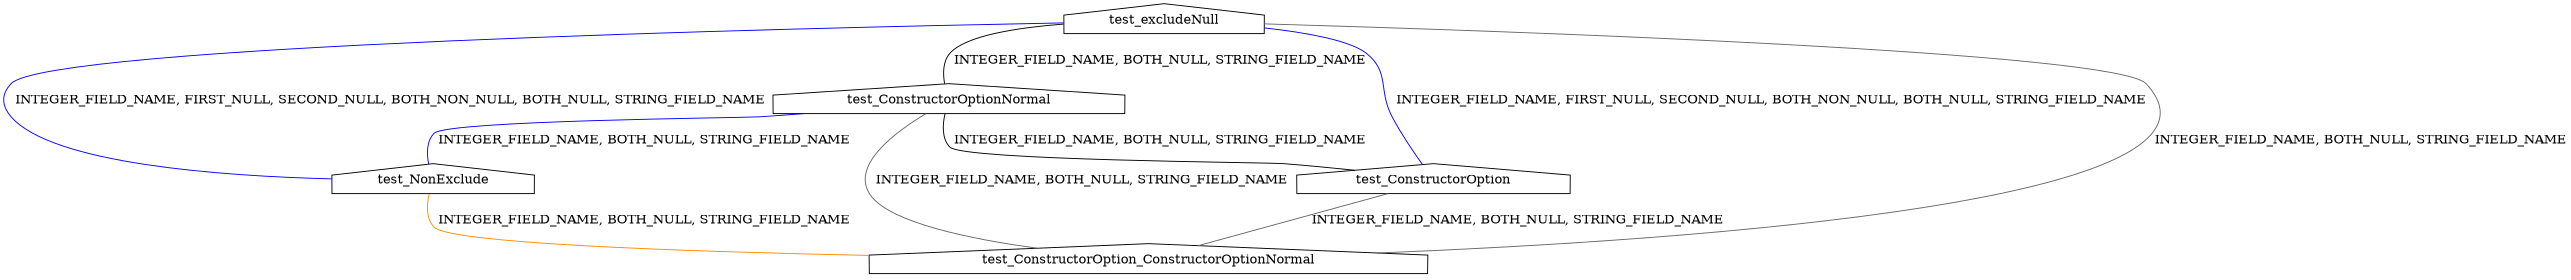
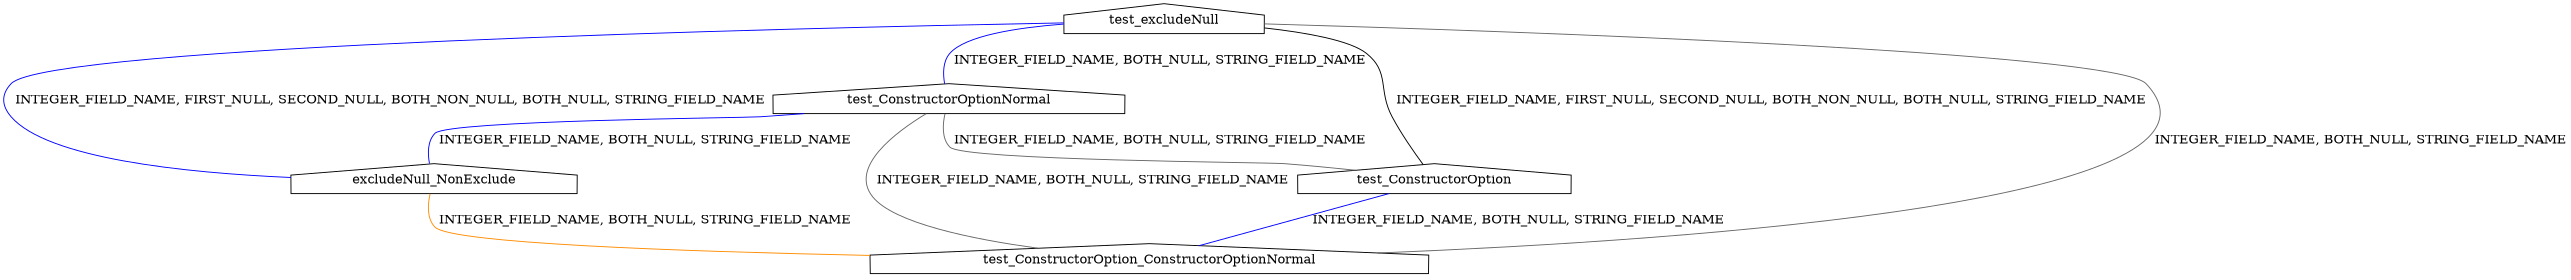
(989, 35) -> (989, 35)
(1374, 60) -> (1374, 61)
(1134, 160) -> (1135, 160)
(433, 180) -> (434, 180)
(1293, 220) -> (1294, 220)
